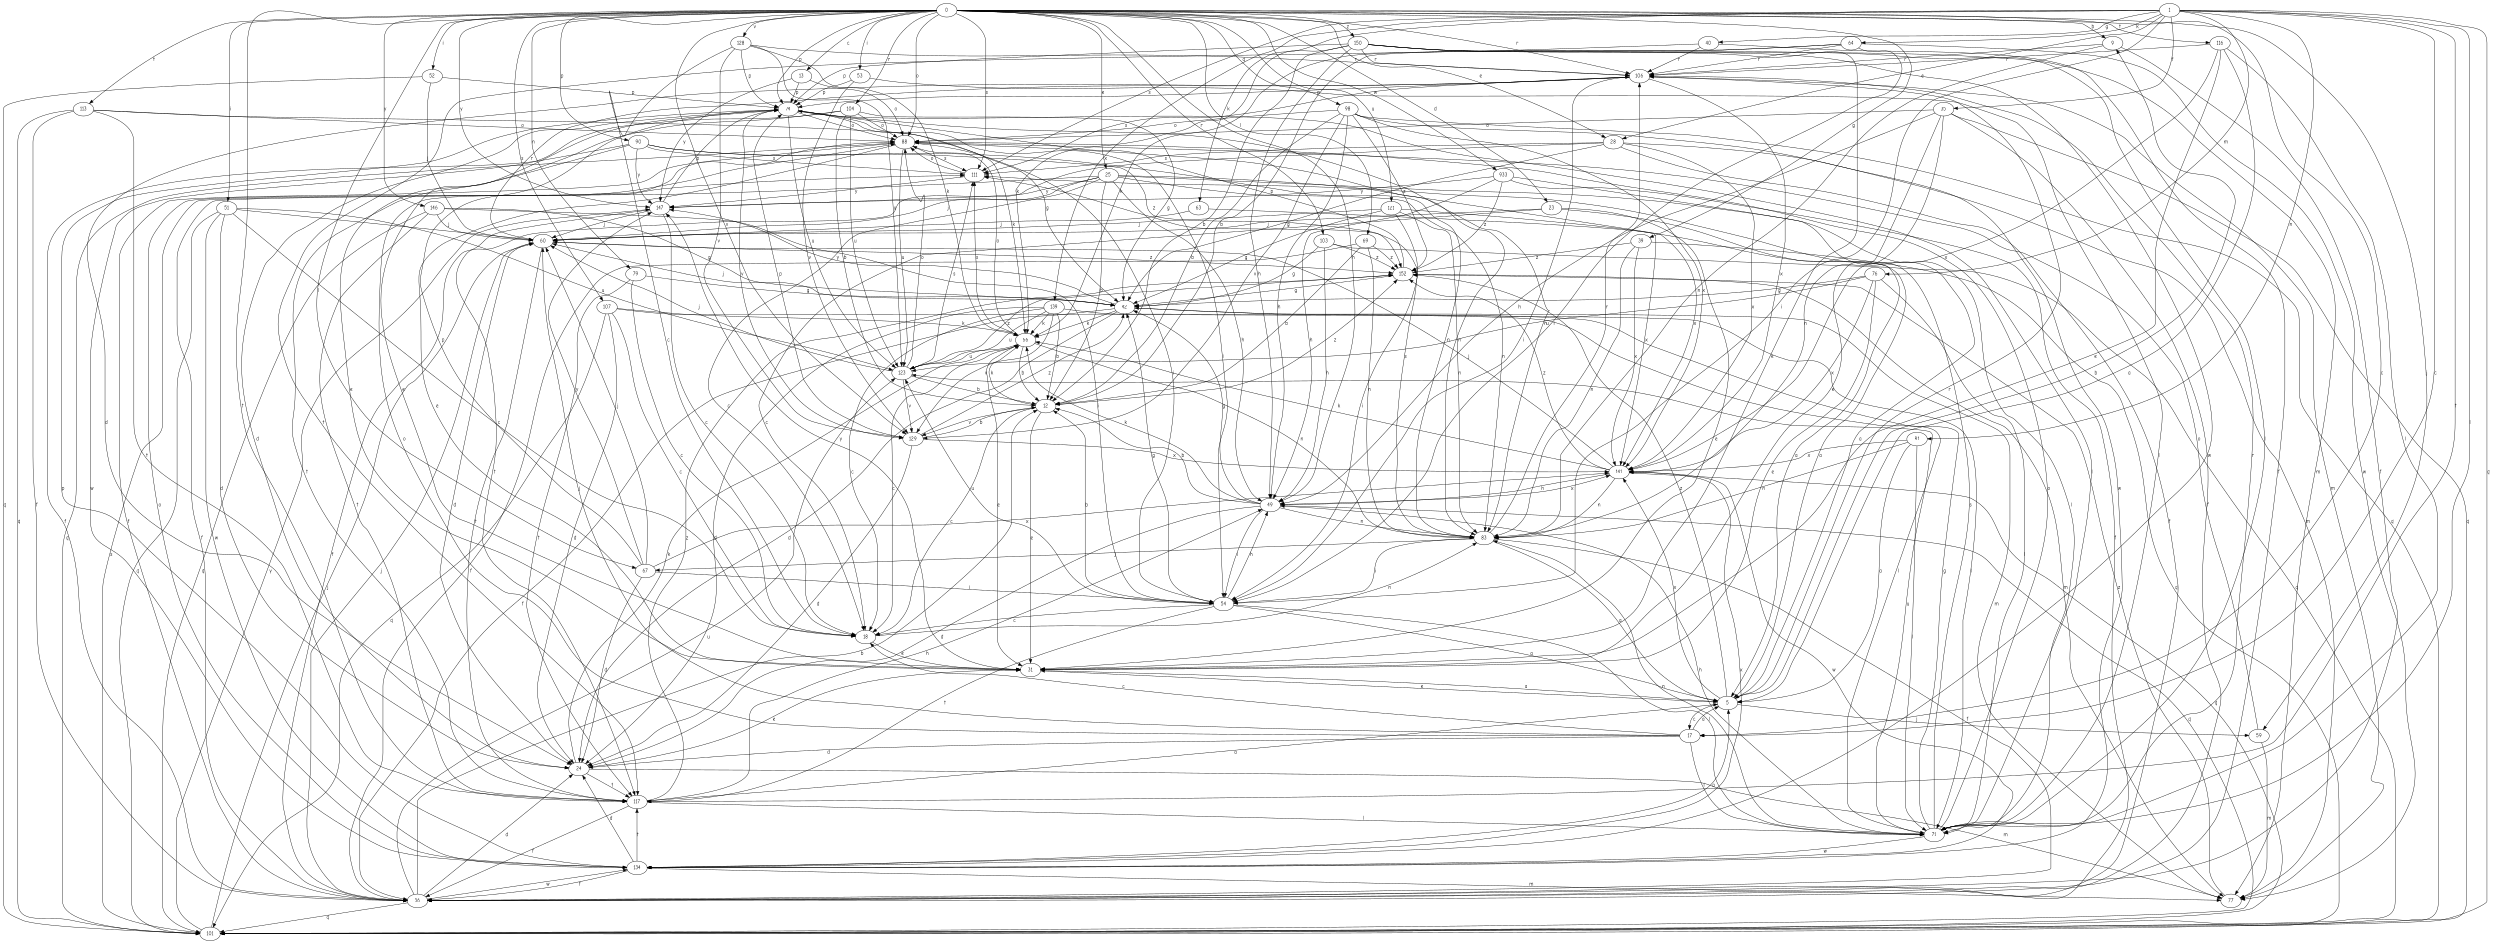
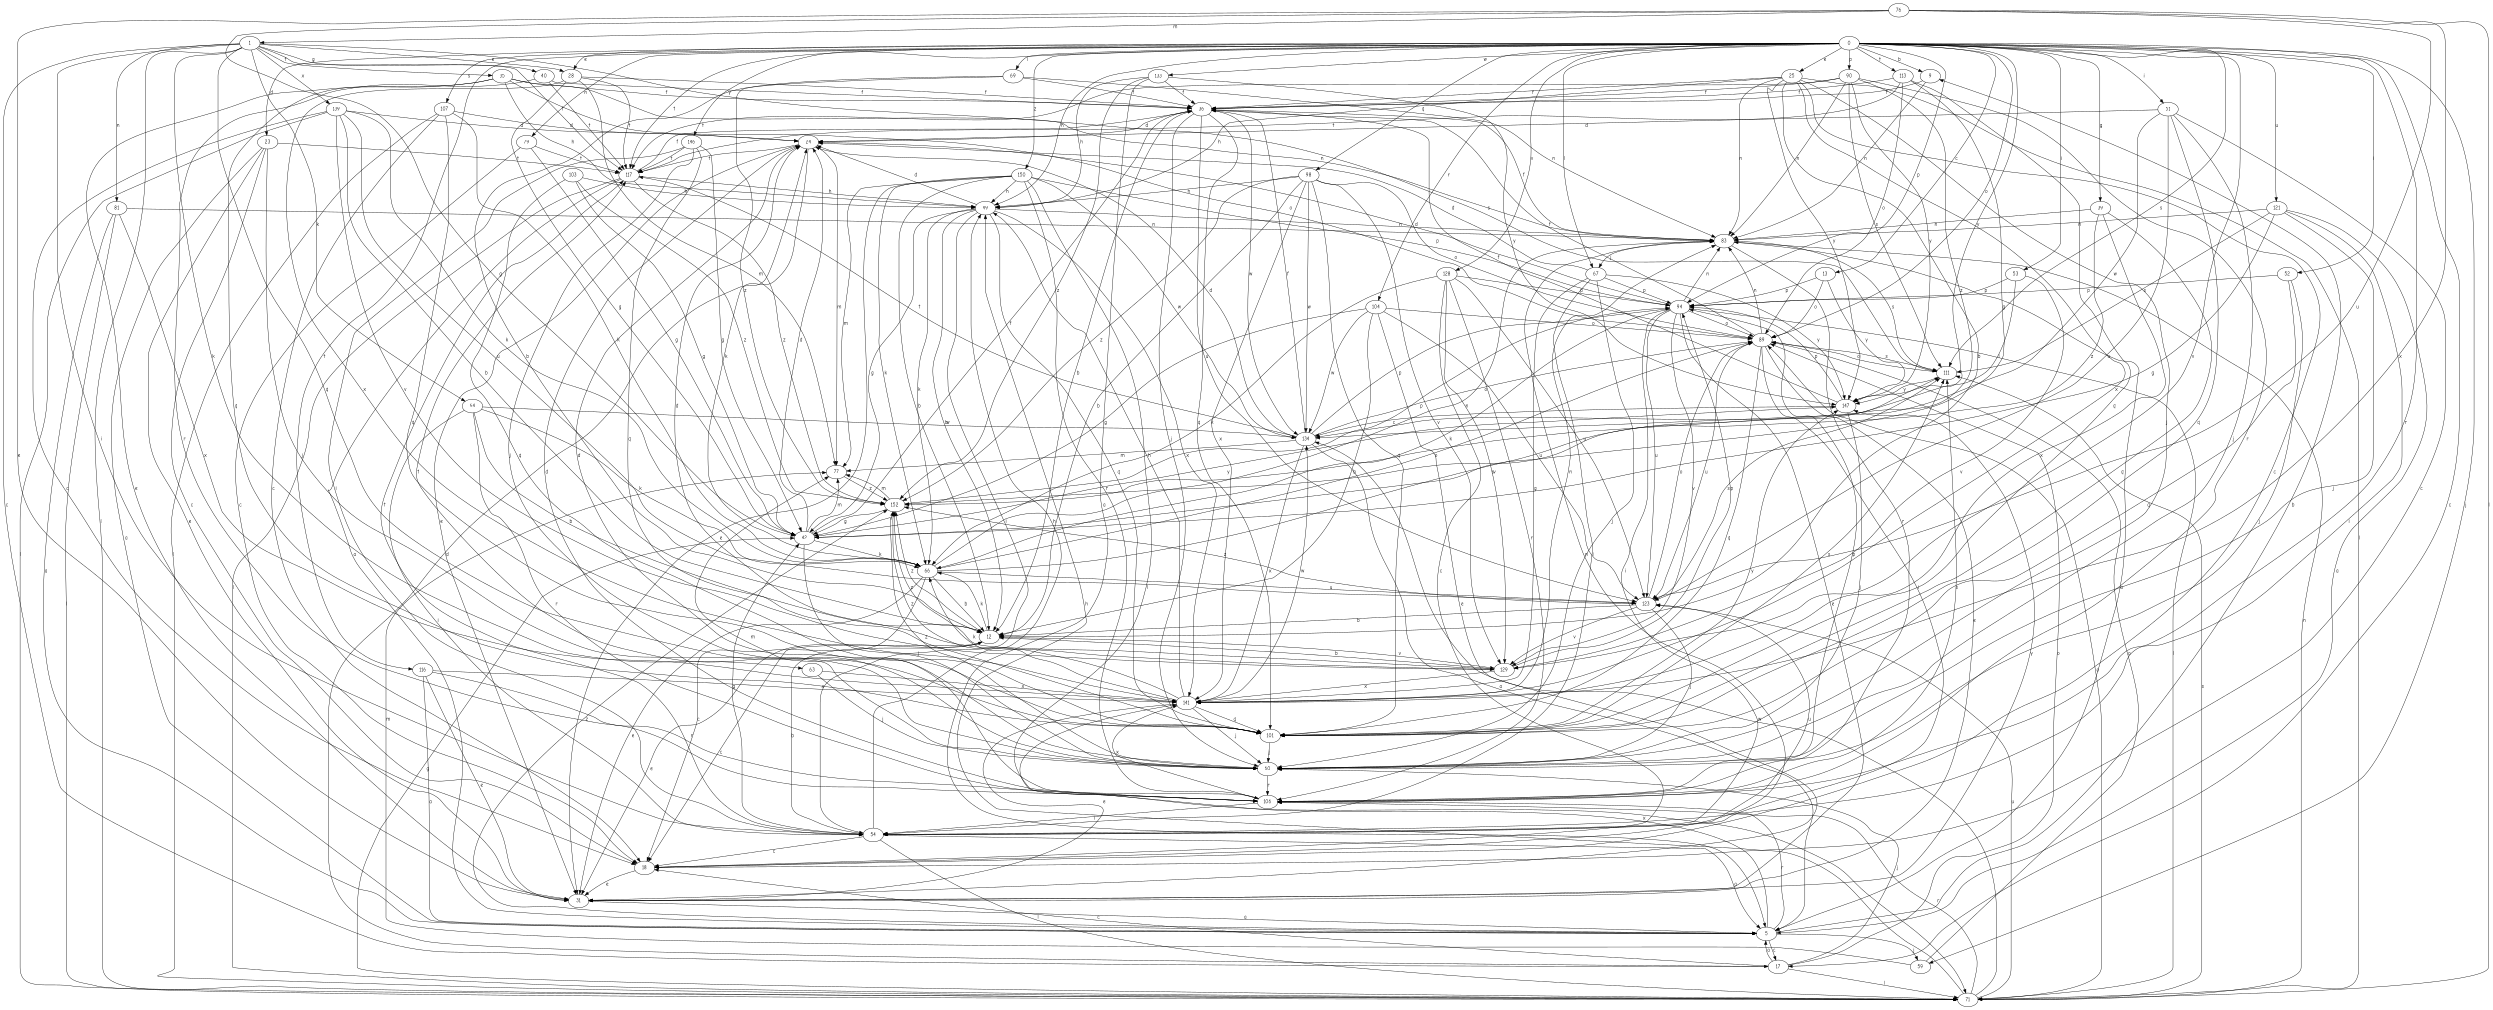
(1878, 60) -> (2047, 631)
(1147, 80) -> none
(1866, 98) -> (1666, 419)
(788, 109) -> (1680, 307)
(905, 142) -> (1762, 340)
(1295, 149) -> (2119, 303)
none -> (438, 154)
(1503, 175) -> (1158, 76)
(2147, 204) -> (1076, 27)
(2354, 355) -> (887, 423)
(1025, 379) -> (1154, 652)
(721, 443) -> (1576, 410)
(1027, 522) -> (1536, 489)
(2438, 575) -> none
(1368, 588) -> none
(1381, 687) -> (1053, 850)
